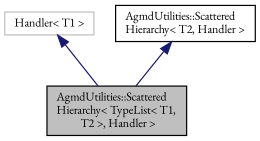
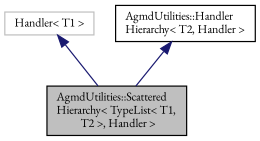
(185, 23) -> (185, 23)
